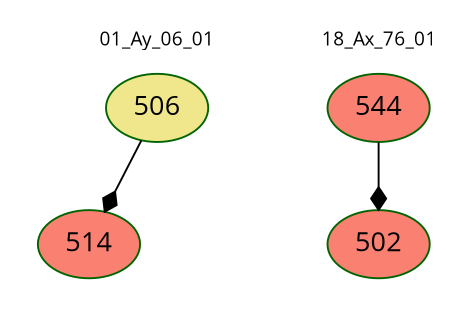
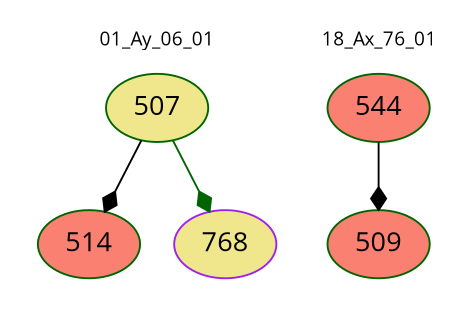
(157, 108) -> (157, 108)
none -> (225, 244)
(379, 244) -> (379, 244)
